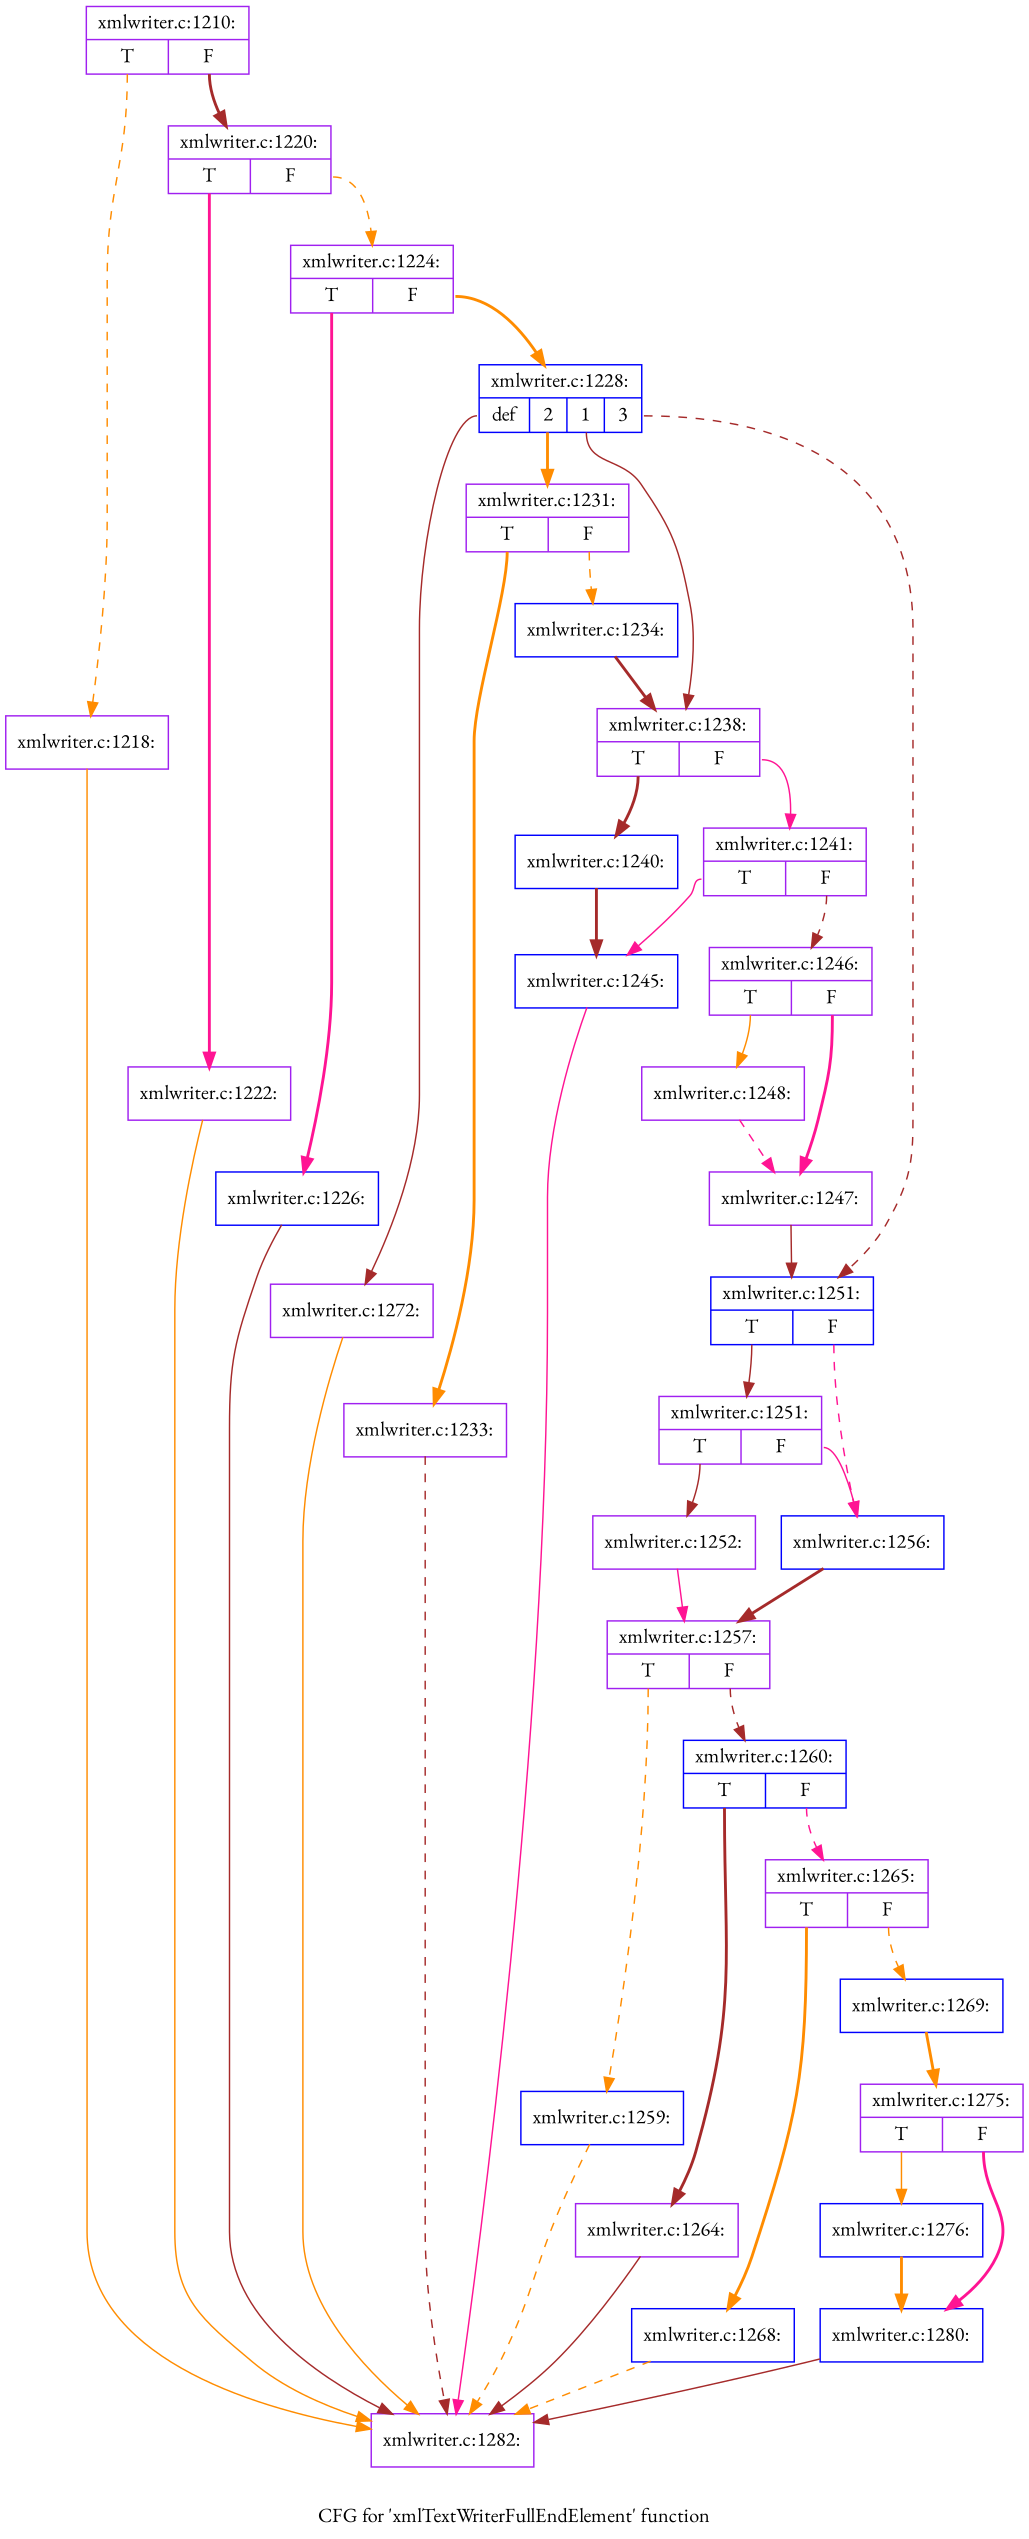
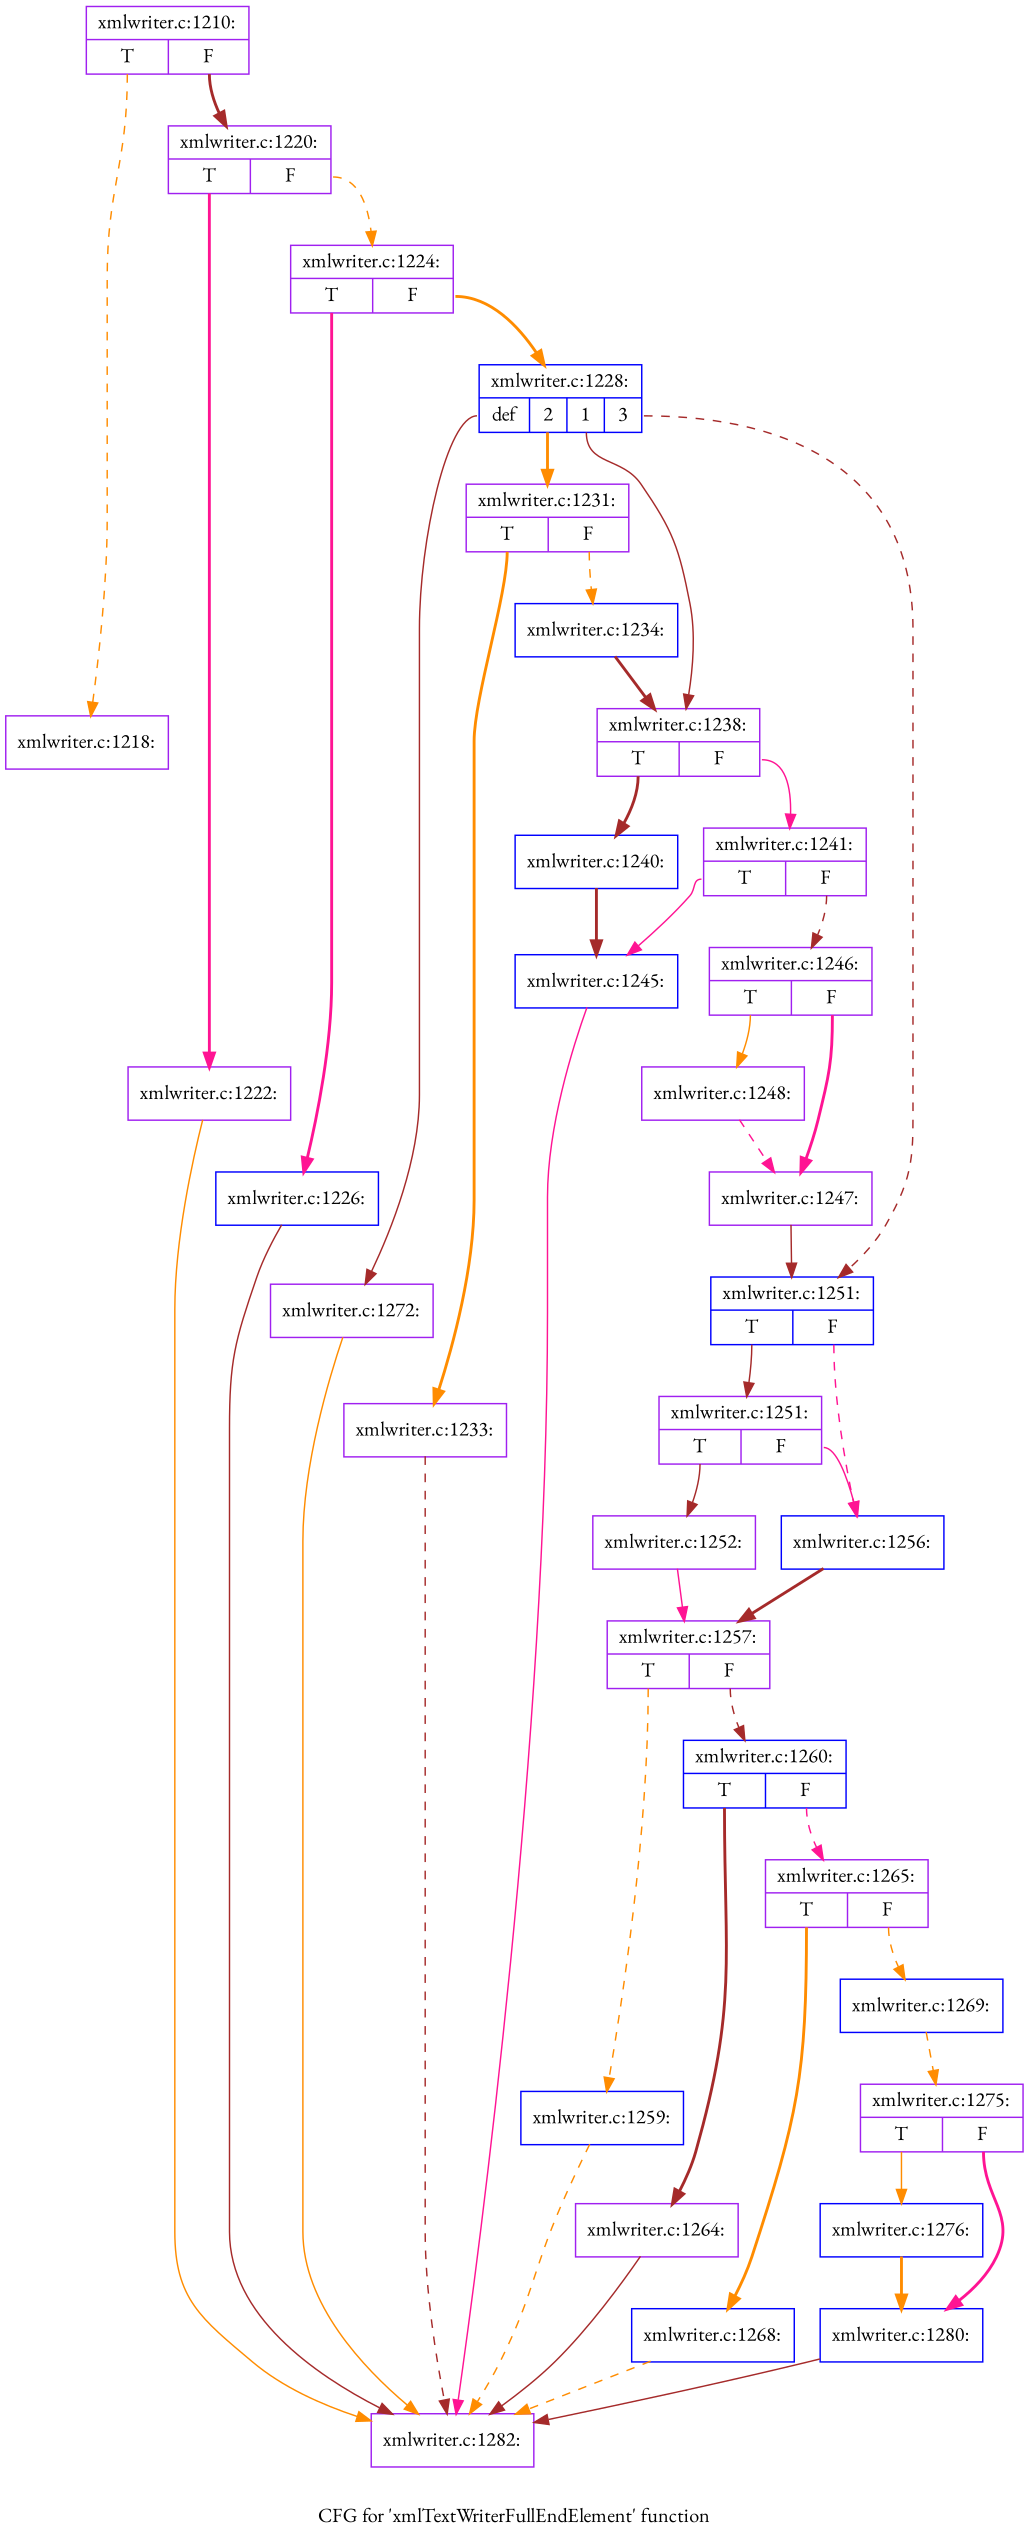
(87, 1680) -> none
(930, 2051) -> (930, 2051)
